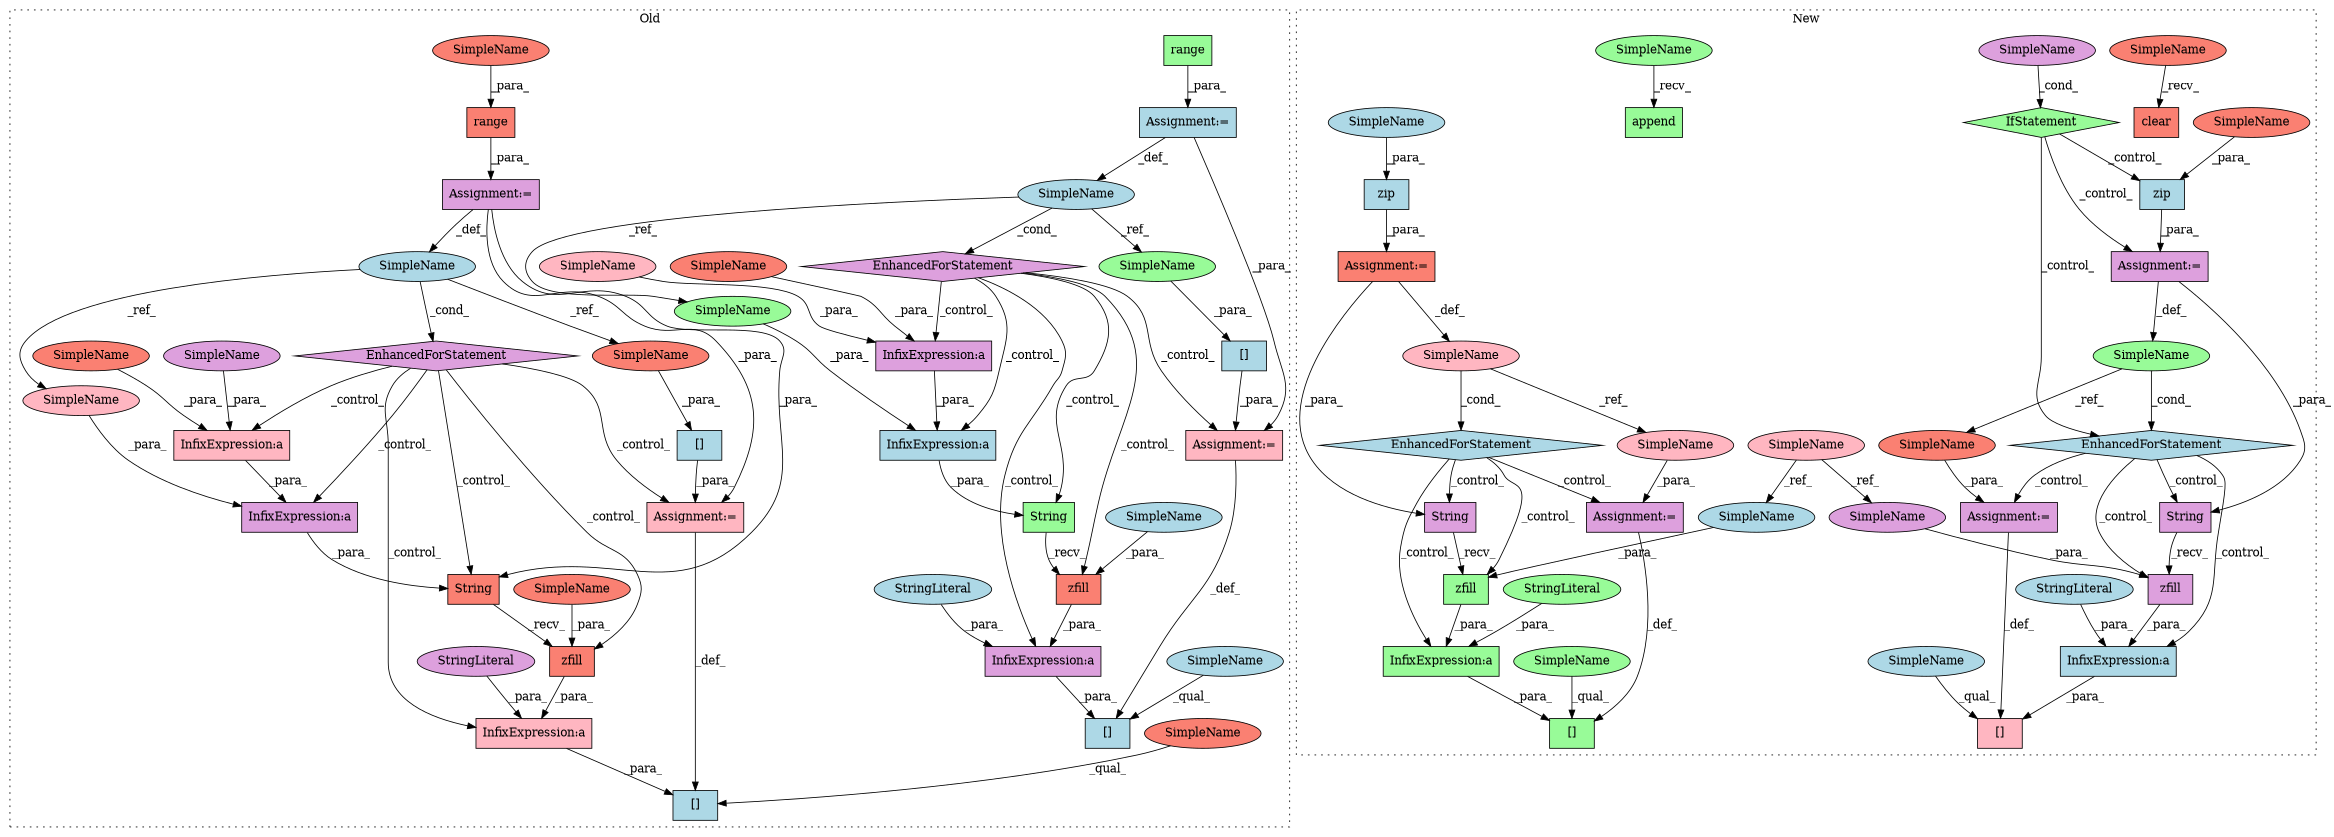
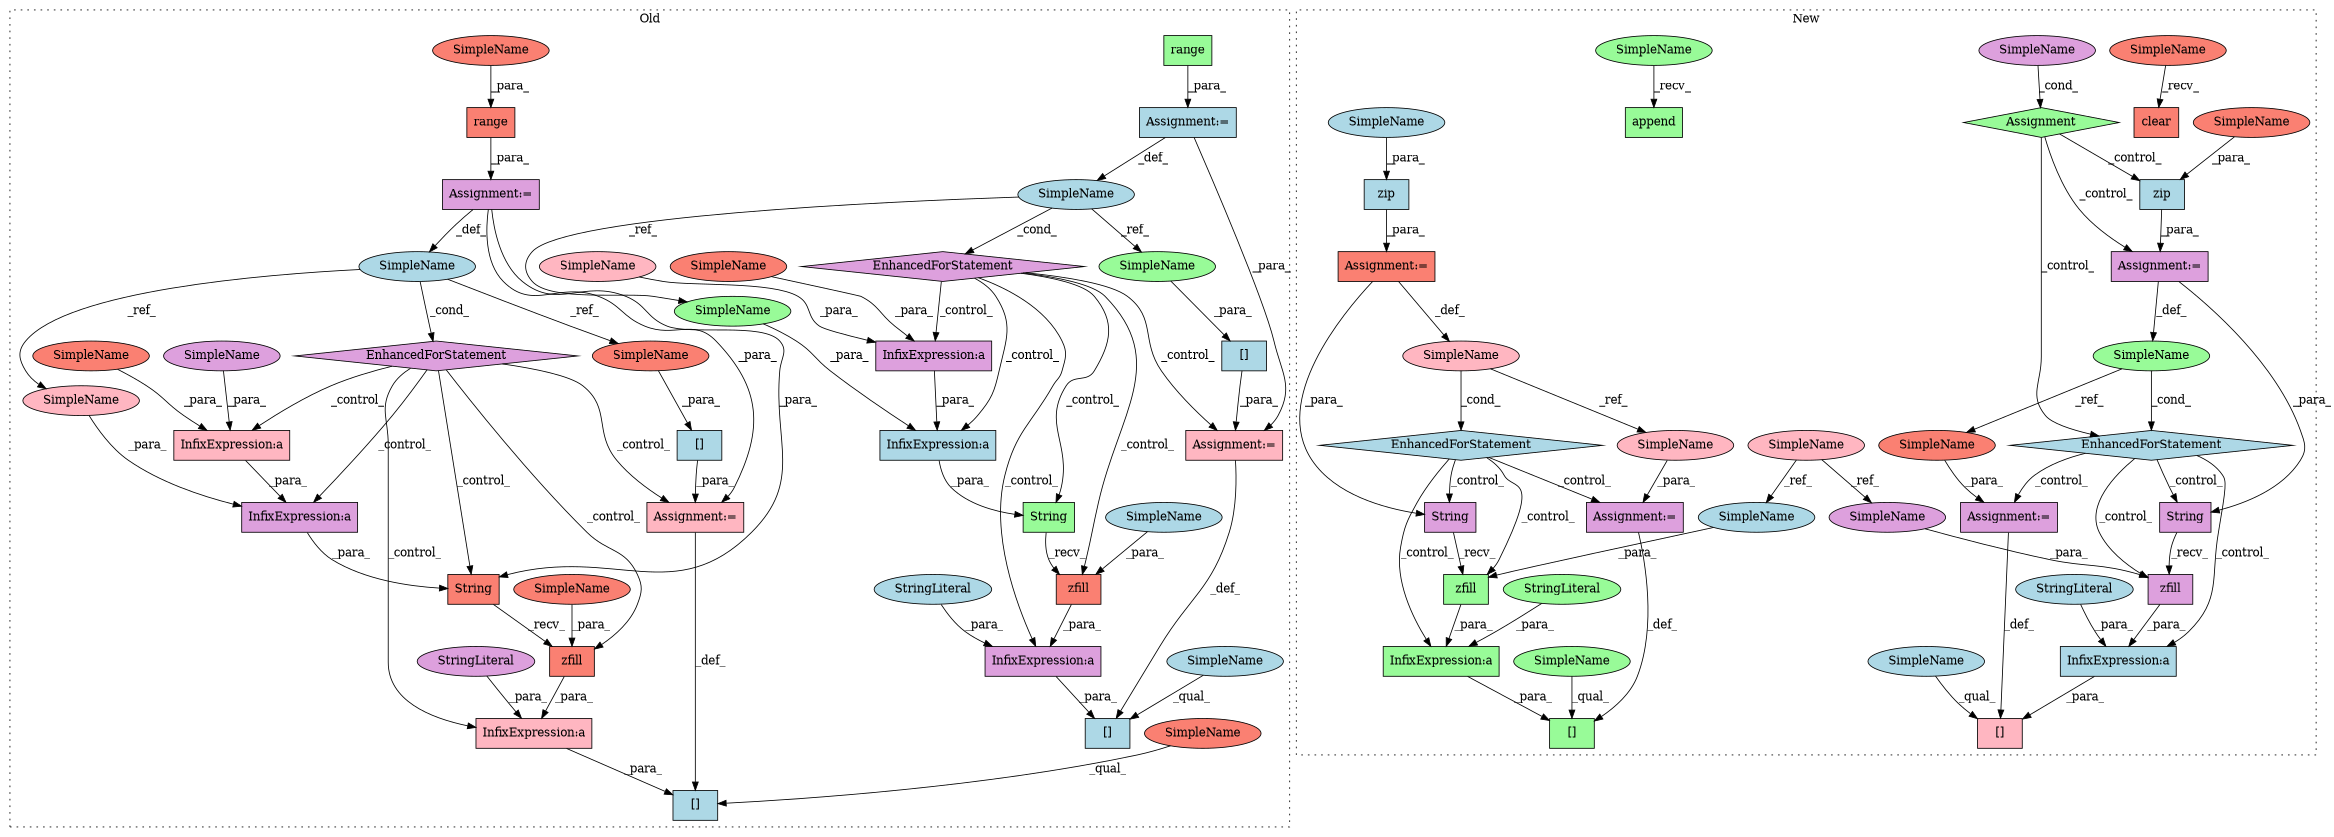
(2041, 123) -> (2041, 123)
